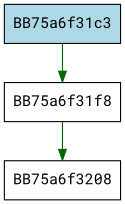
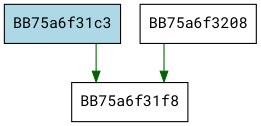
(62, 136) -> (164, 57)
